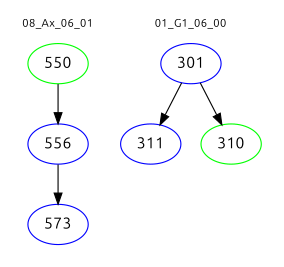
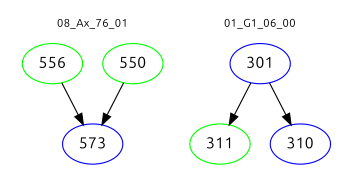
(58, 24) -> (93, 24)
(58, 98) -> (115, 99)
(58, 144) -> (52, 64)
(151, 144) -> (220, 144)
(231, 144) -> (300, 144)
